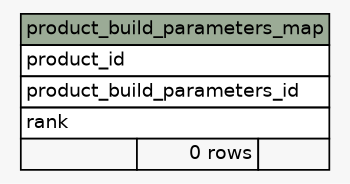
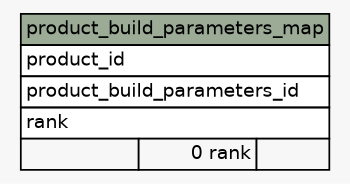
(221, 153) -> (221, 153)
